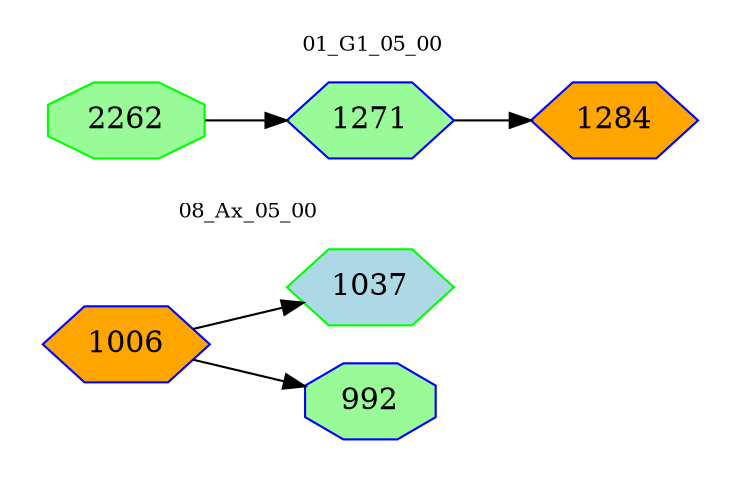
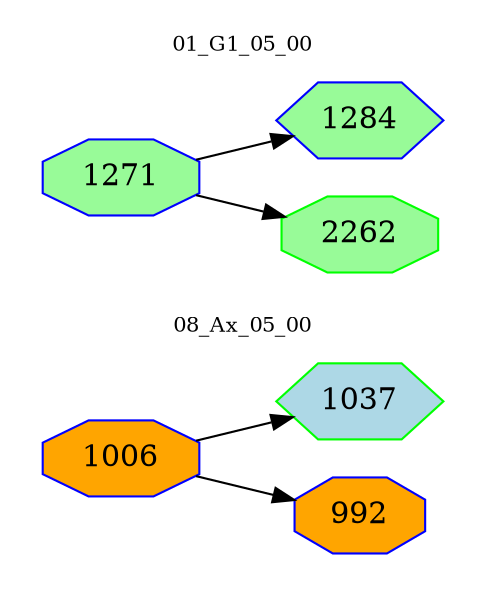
(235, 120) -> (230, 203)
(370, 120) -> (121, 177)
(614, 120) -> (360, 120)
(126, 344) -> (121, 458)
(370, 401) -> (360, 515)
